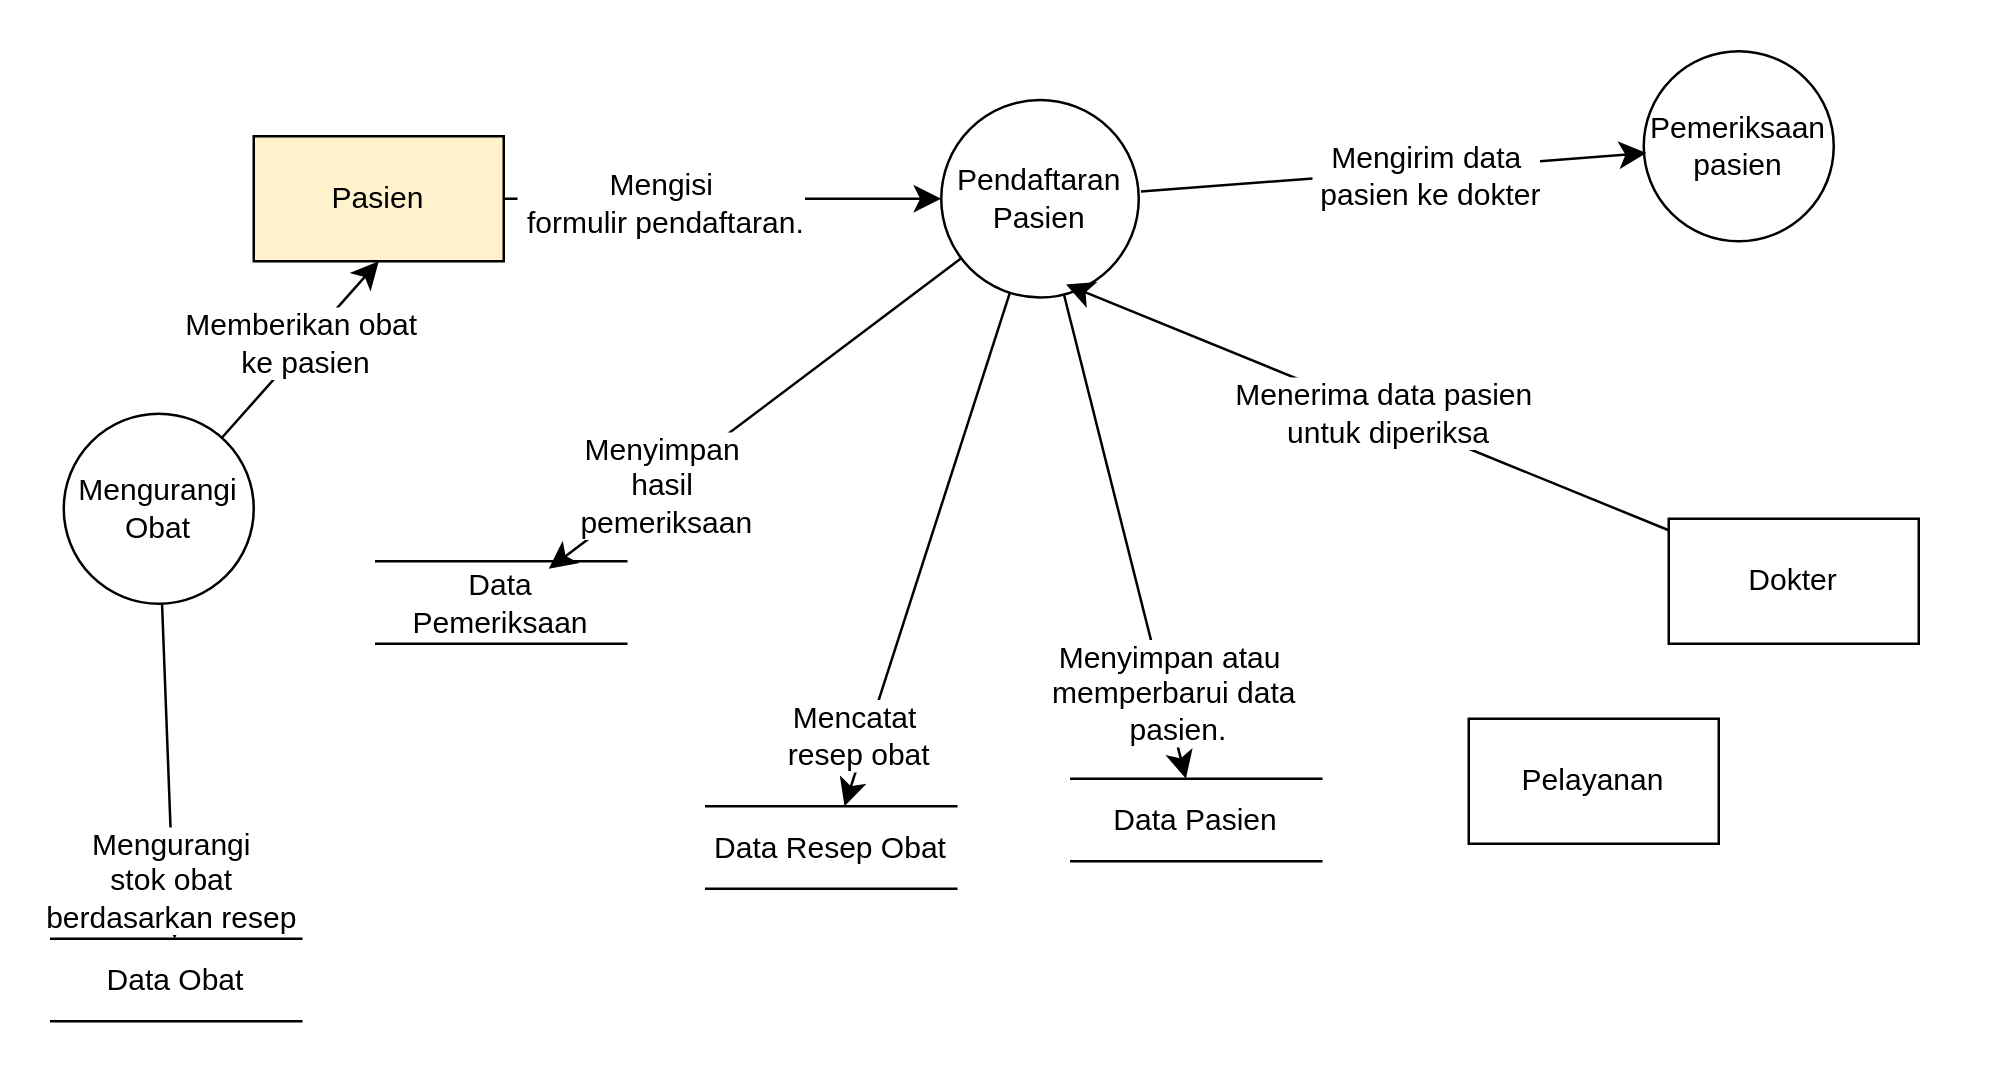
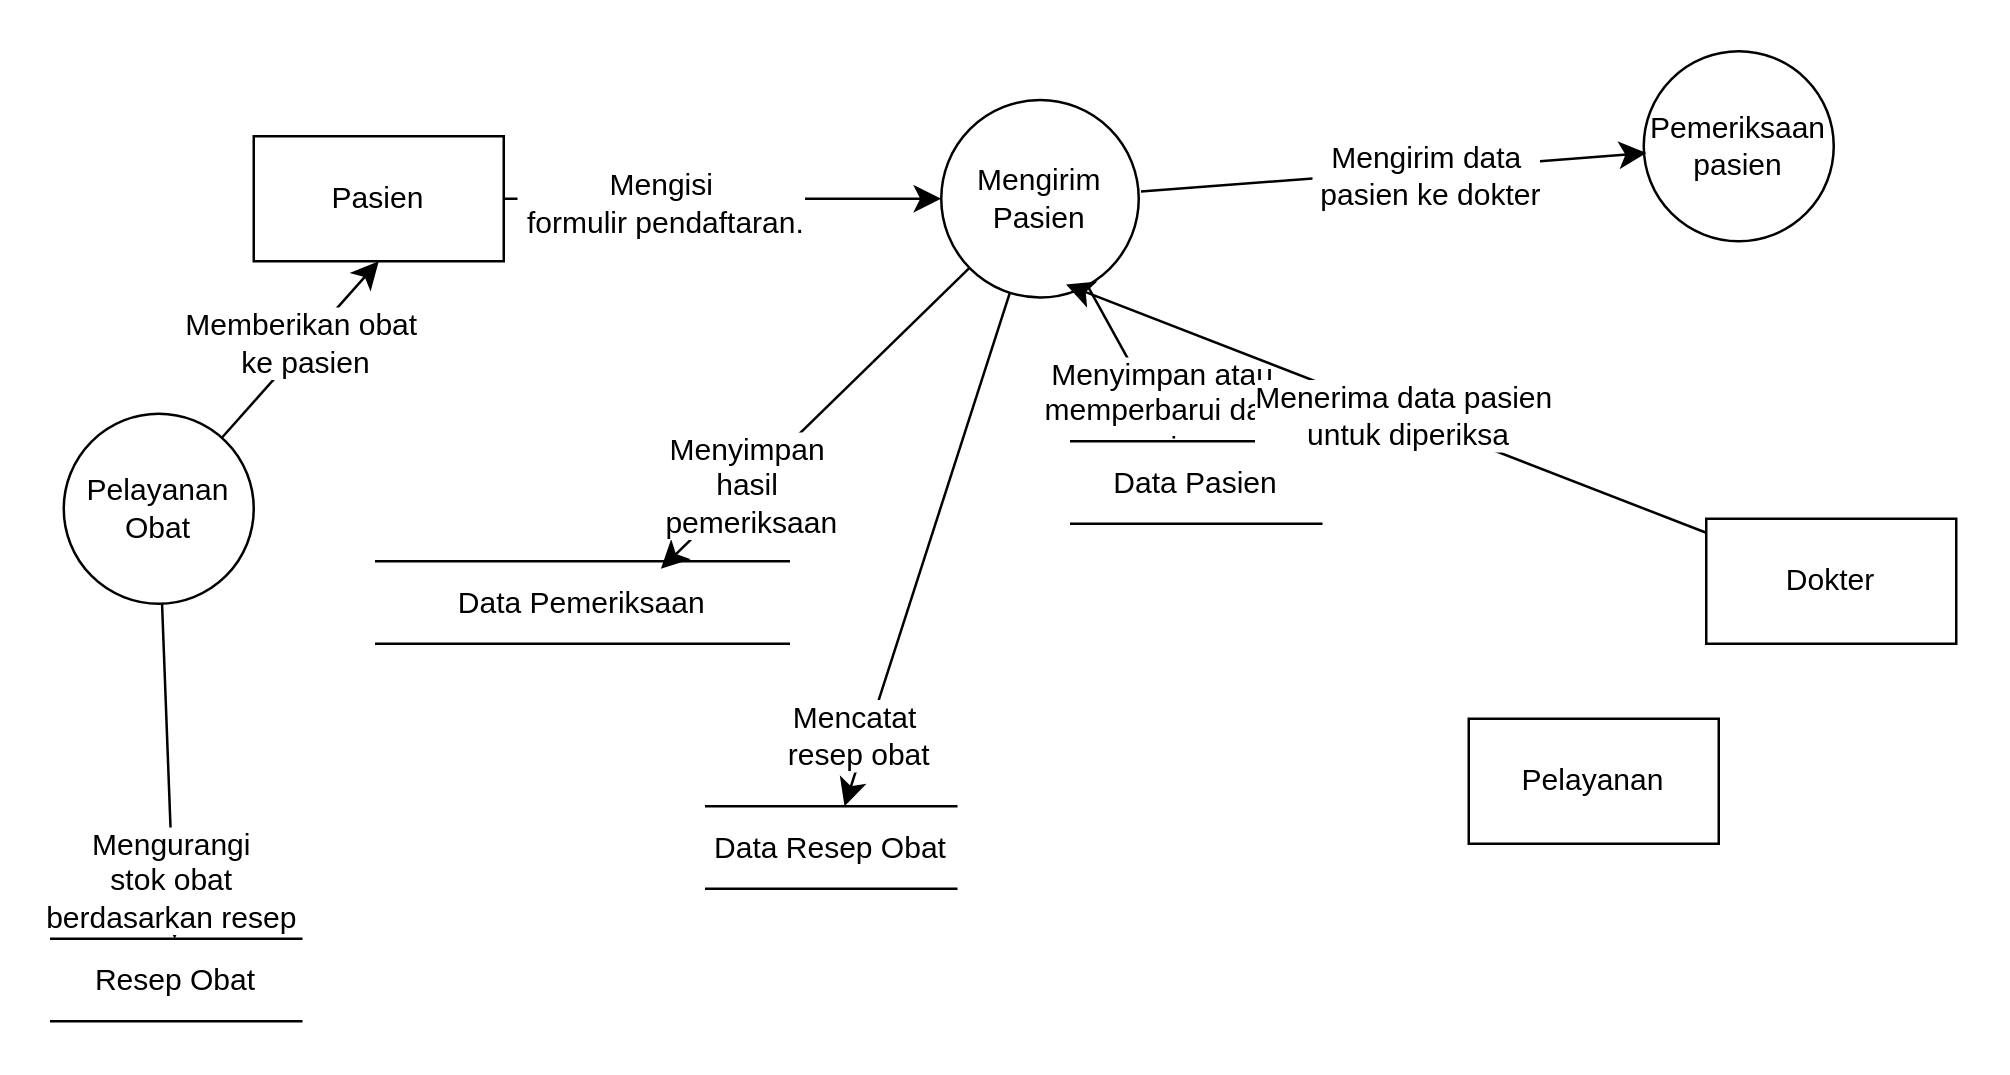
(379, 199) -> (379, 199)
(1040, 199) -> (1040, 199)
(159, 509) -> (159, 509)
(1794, 581) -> (1831, 581)
(501, 603) -> (583, 603)
(1196, 820) -> (1196, 483)
(176, 981) -> (176, 981)
